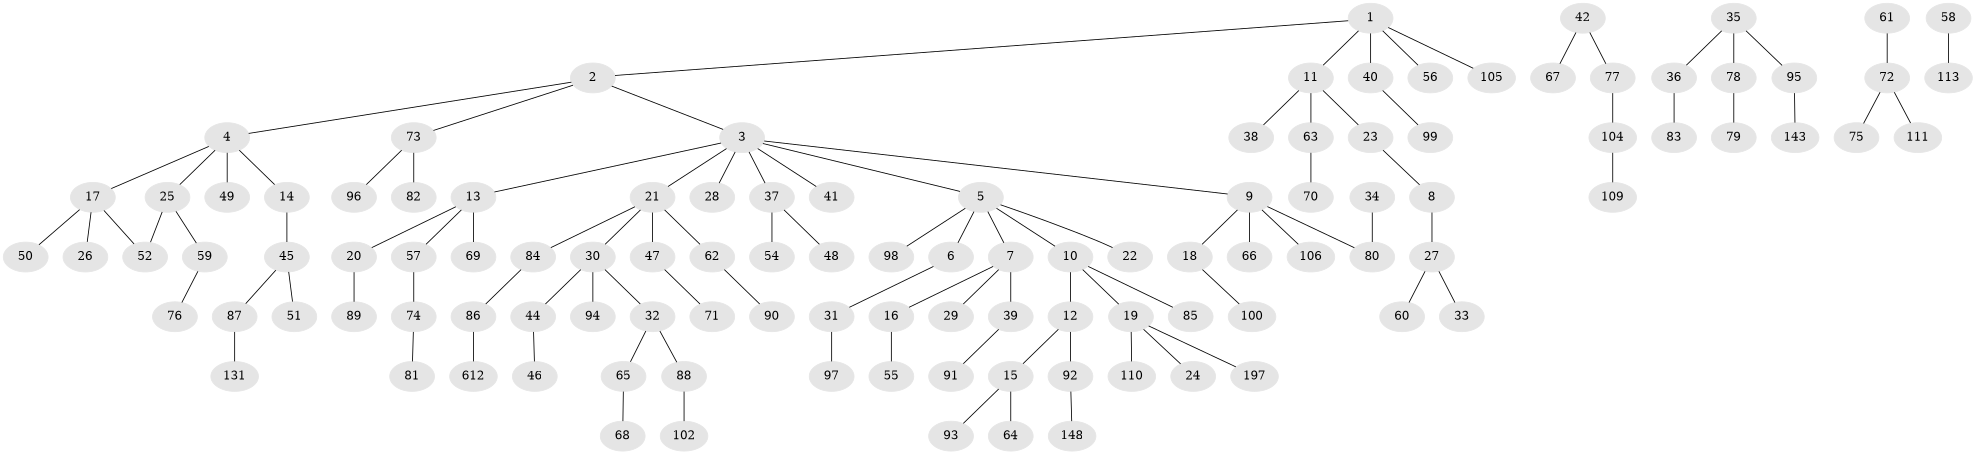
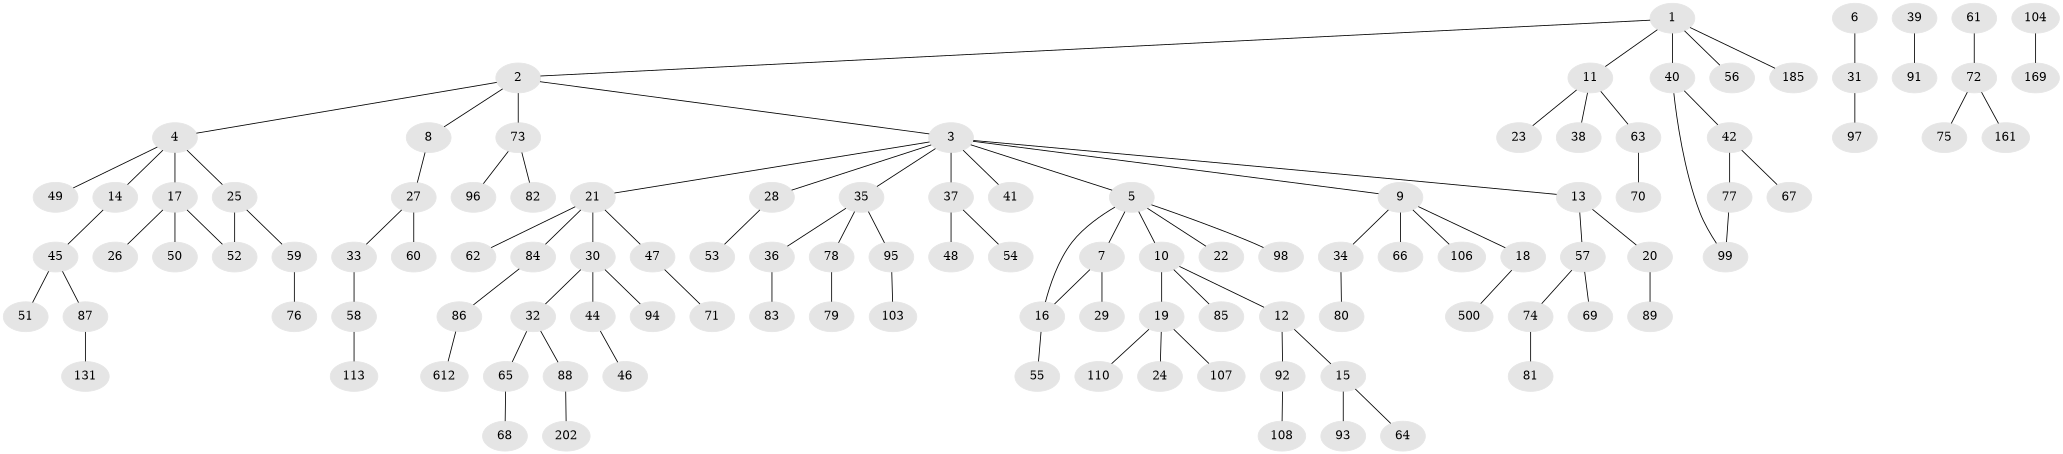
(1492, 78) -> (1793, 78)
(1613, 108) -> (1728, 227)
none -> (1701, 108)
(1795, 138) -> (893, 317)
(1918, 138) -> (2006, 138)
none -> (906, 168)
(1401, 168) -> (473, 108)
(1613, 197) -> (2036, 78)
(473, 227) -> (1587, 287)
(966, 227) -> (1069, 246)
(1311, 227) -> (1371, 227)
none -> (712, 257)
none -> (354, 287)
(1011, 287) -> none
(772, 317) -> none
(1252, 317) -> (1469, 317)
(1255, 376) -> (1221, 376)
(684, 436) -> (566, 436)
(1072, 436) -> (1282, 436)
